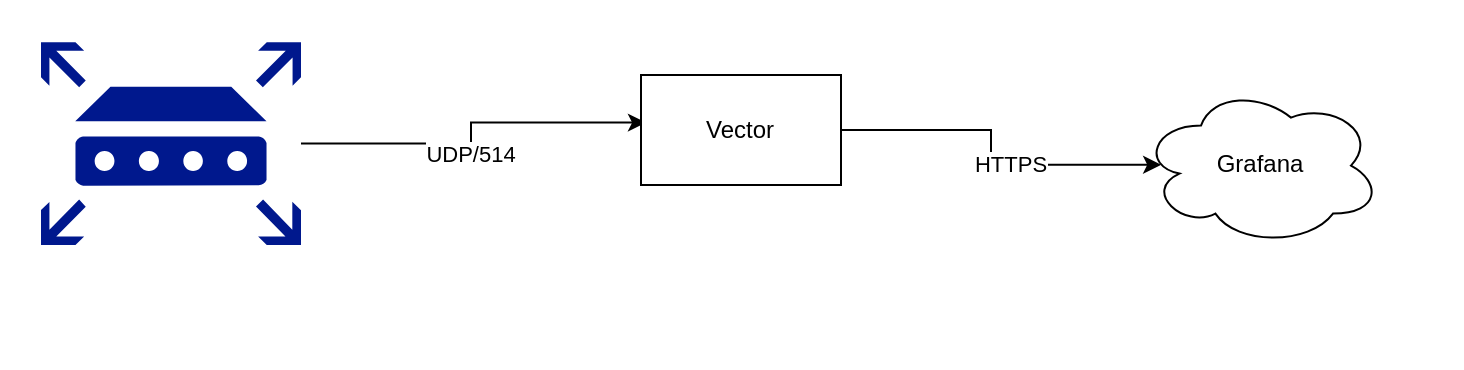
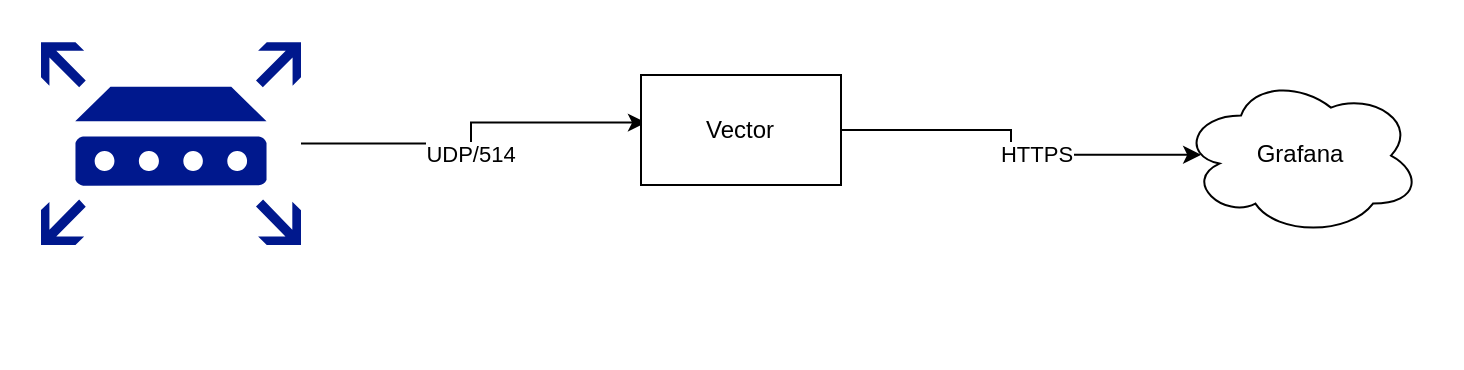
(1261, 166) -> (1301, 156)
